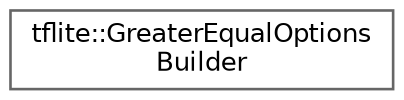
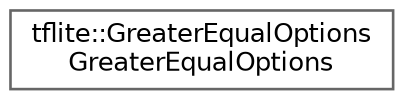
(202, 50) -> (202, 50)
